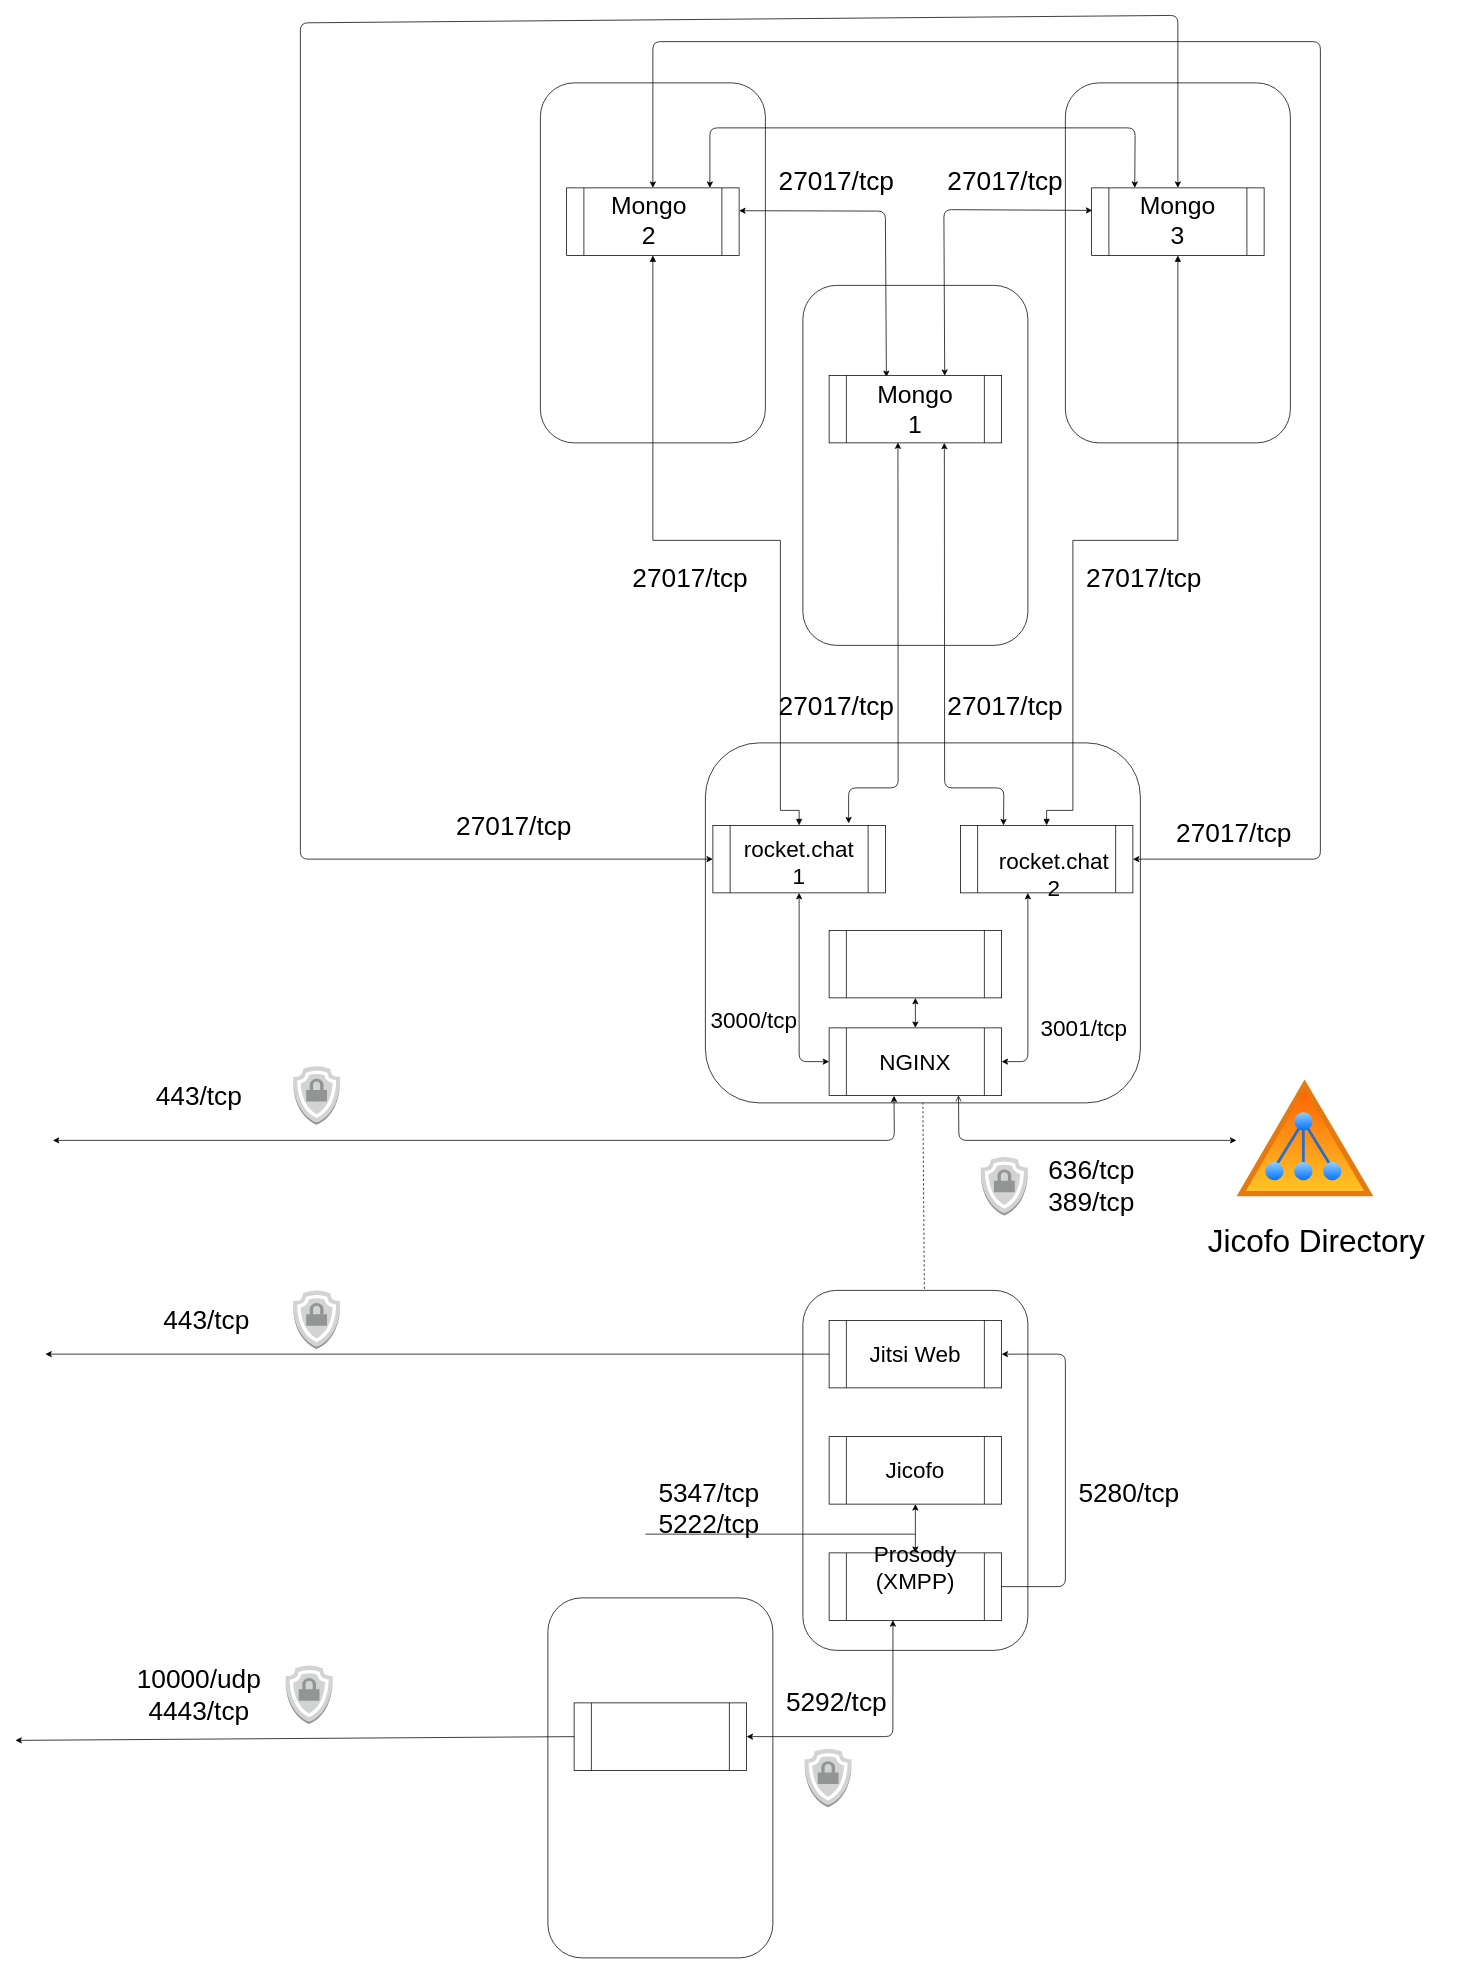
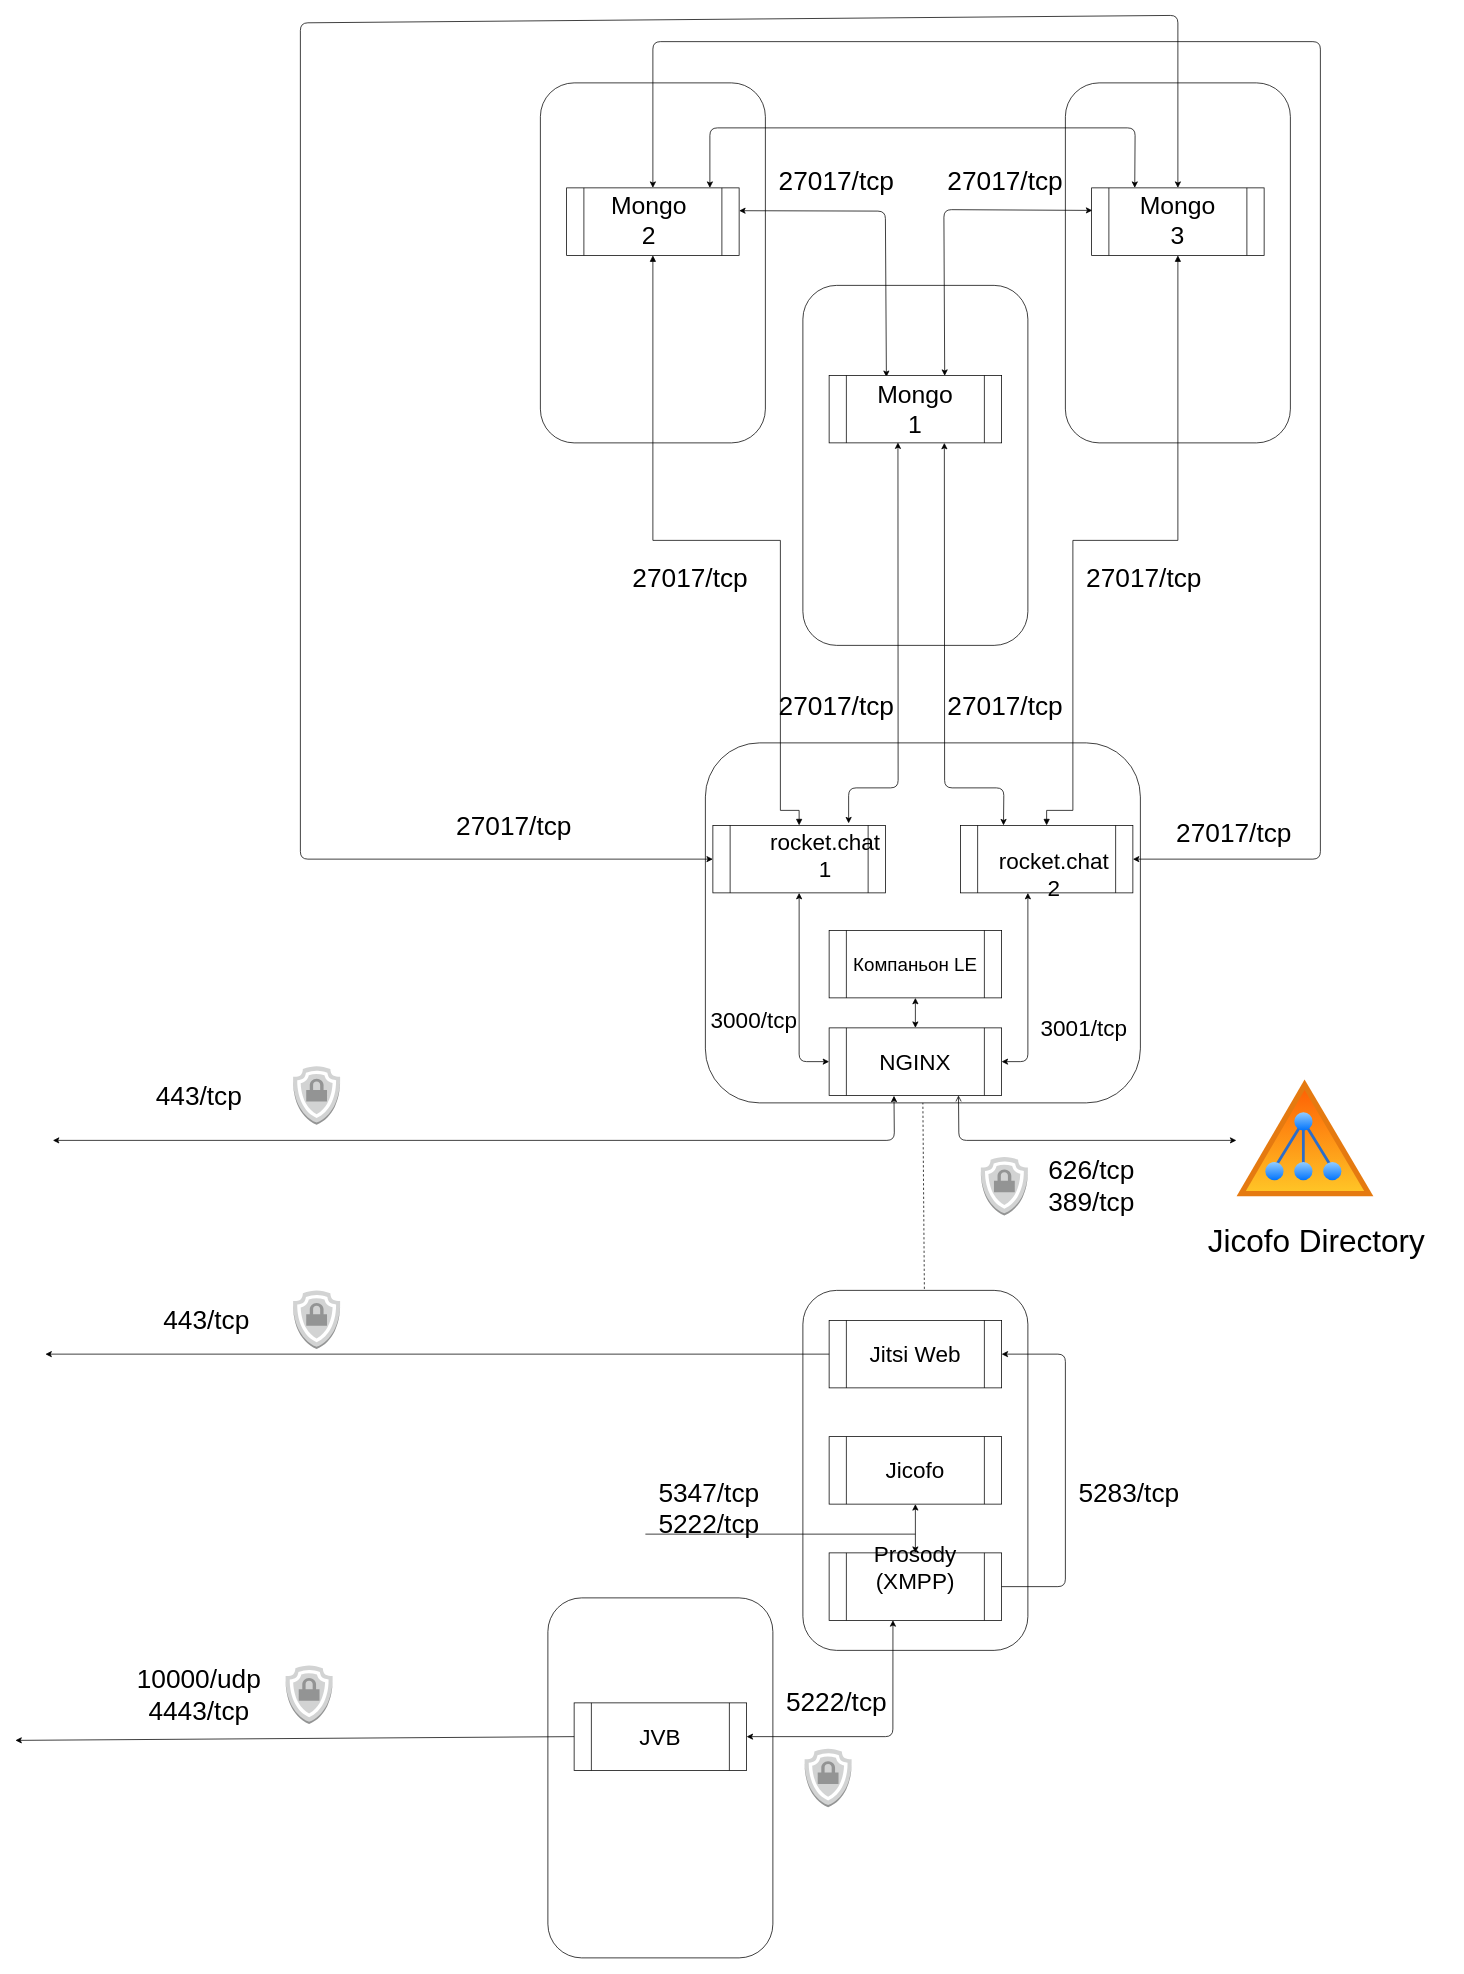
(799, 863) -> (825, 855)
none -> (915, 964)
(1092, 1185) -> (1092, 1185)
(1129, 1493) -> (1129, 1493)
(837, 1701) -> (837, 1701)
none -> (660, 1737)
